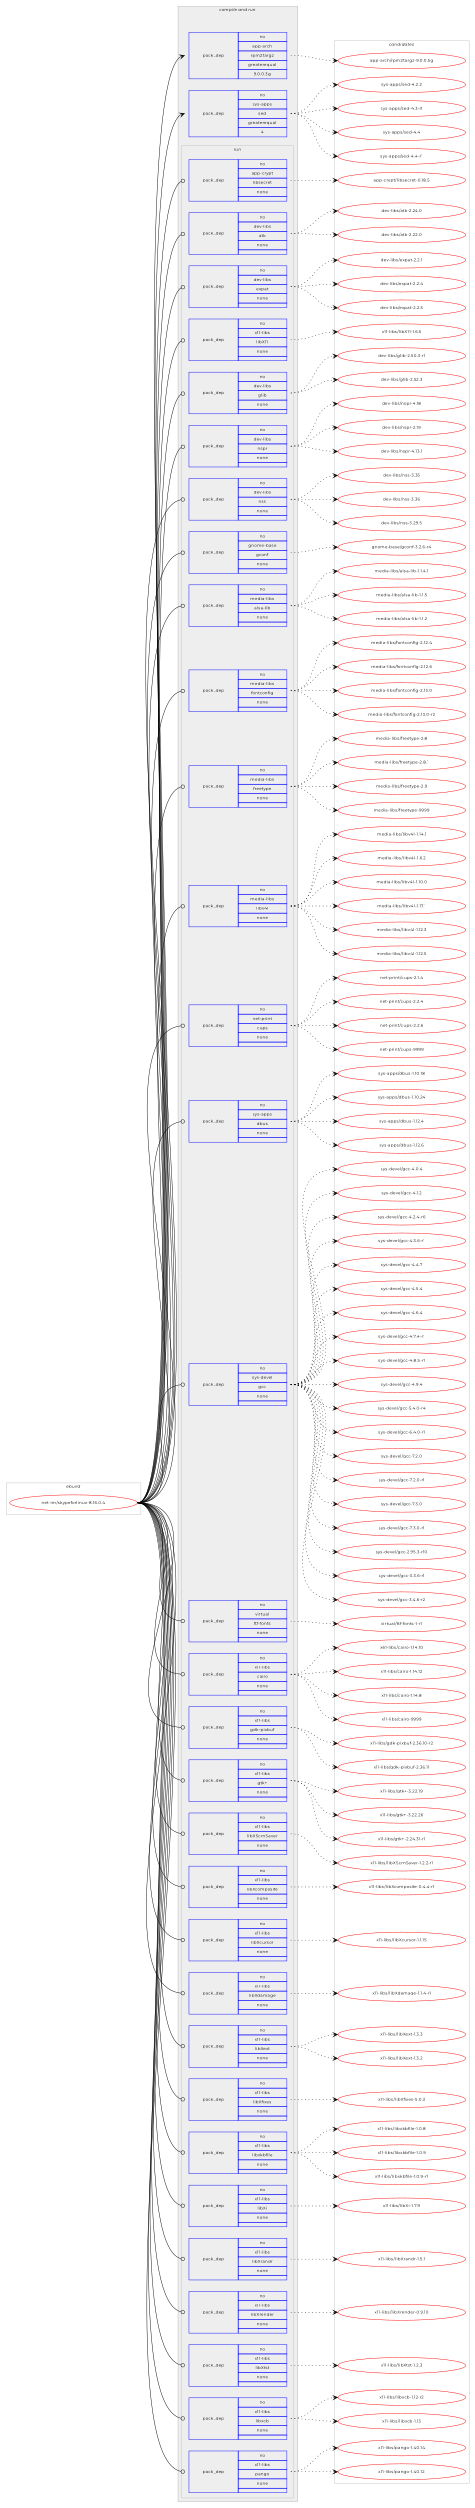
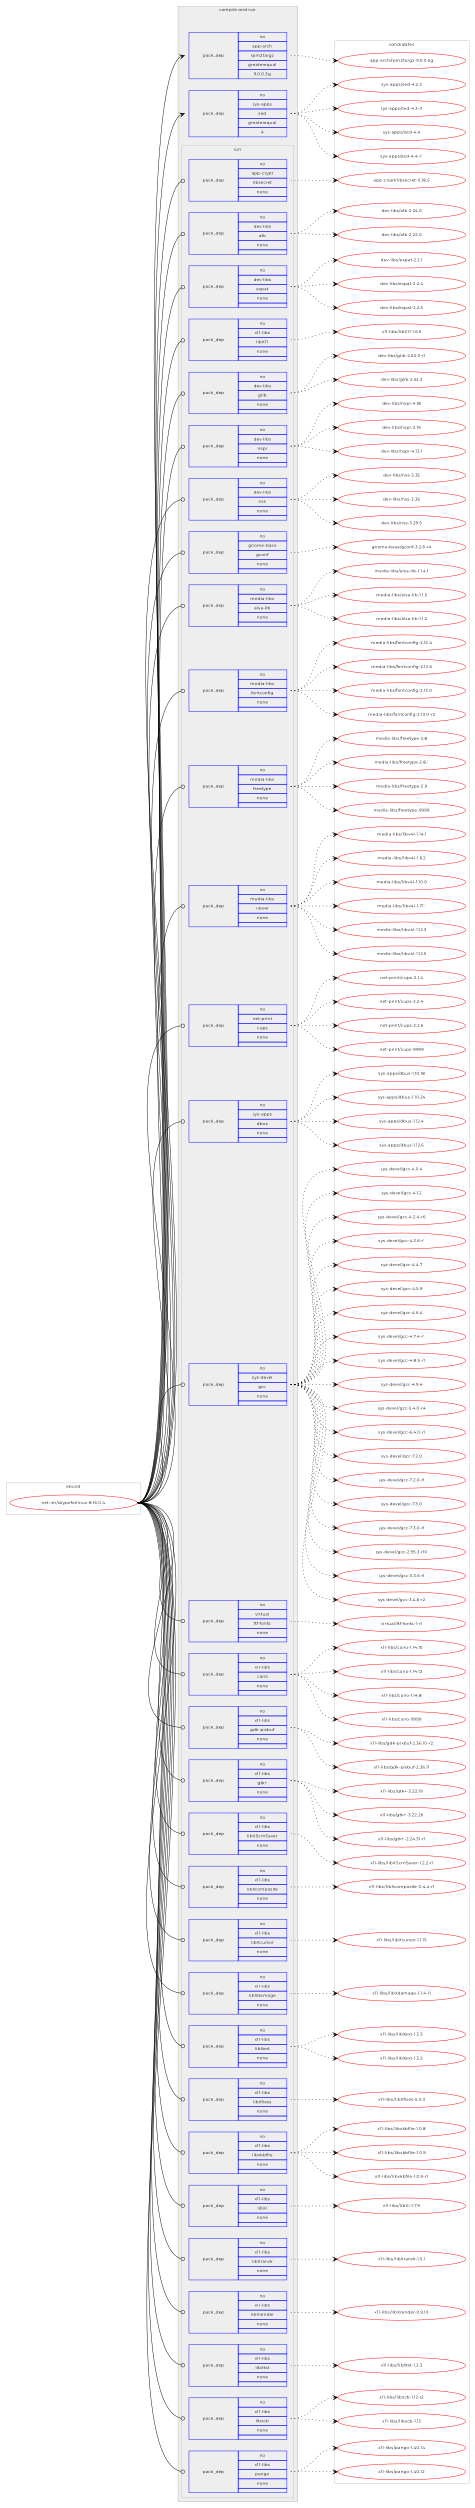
(402, 1289) -> (402, 1289)
(402, 1648) -> (402, 1648)
